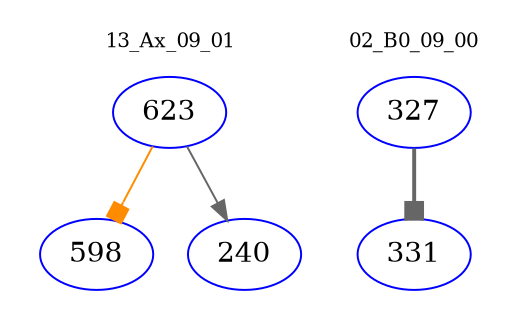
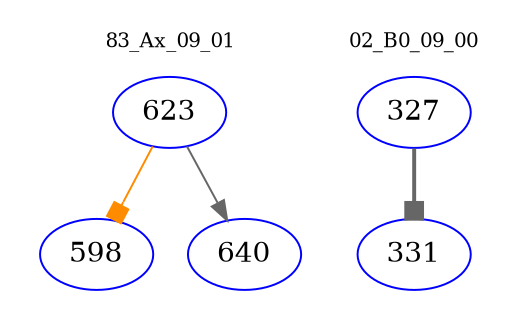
(171, 42) -> (171, 42)
(245, 254) -> (245, 254)
